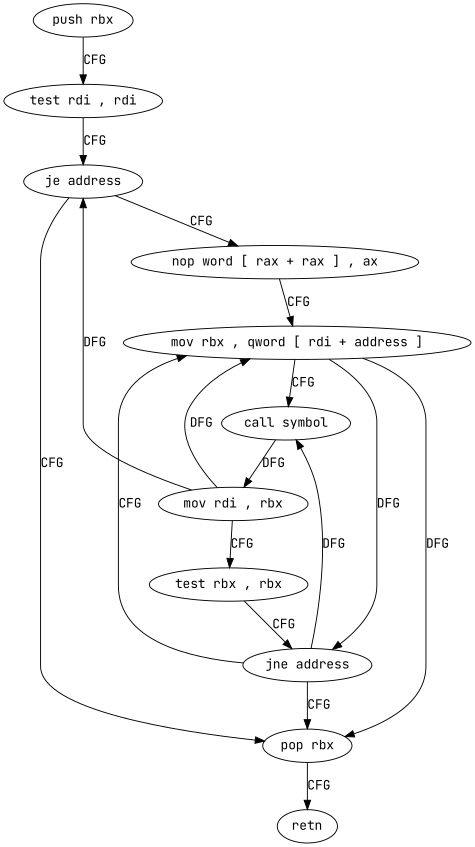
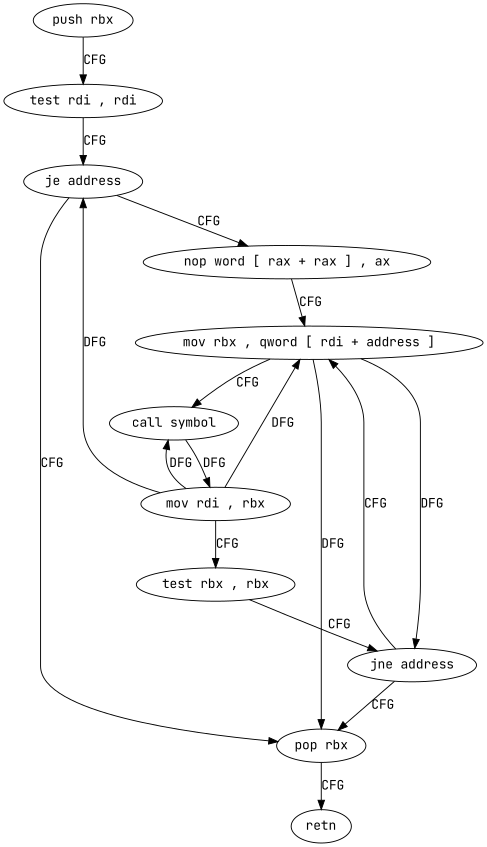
(322, 547) -> (170, 472)
